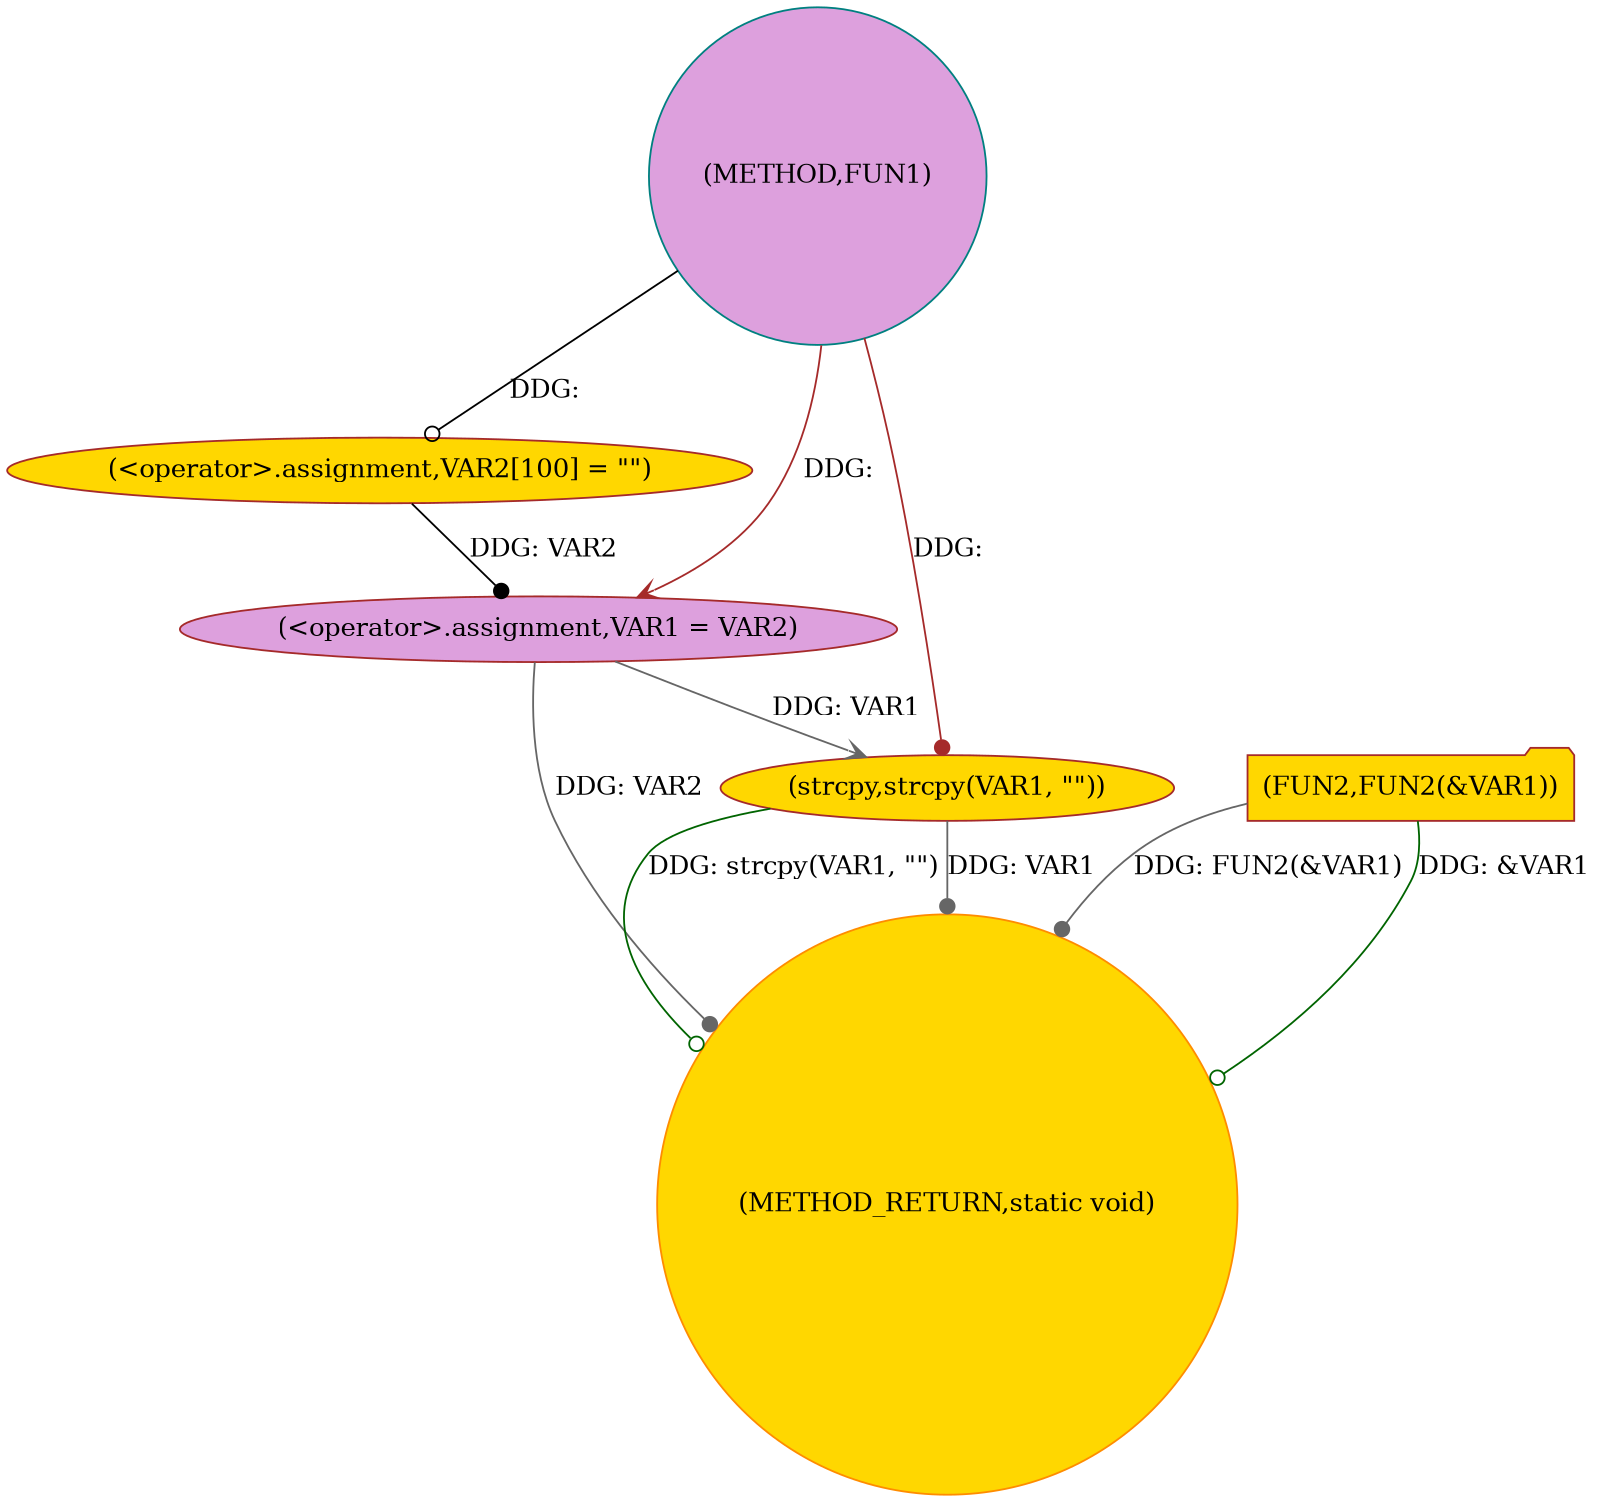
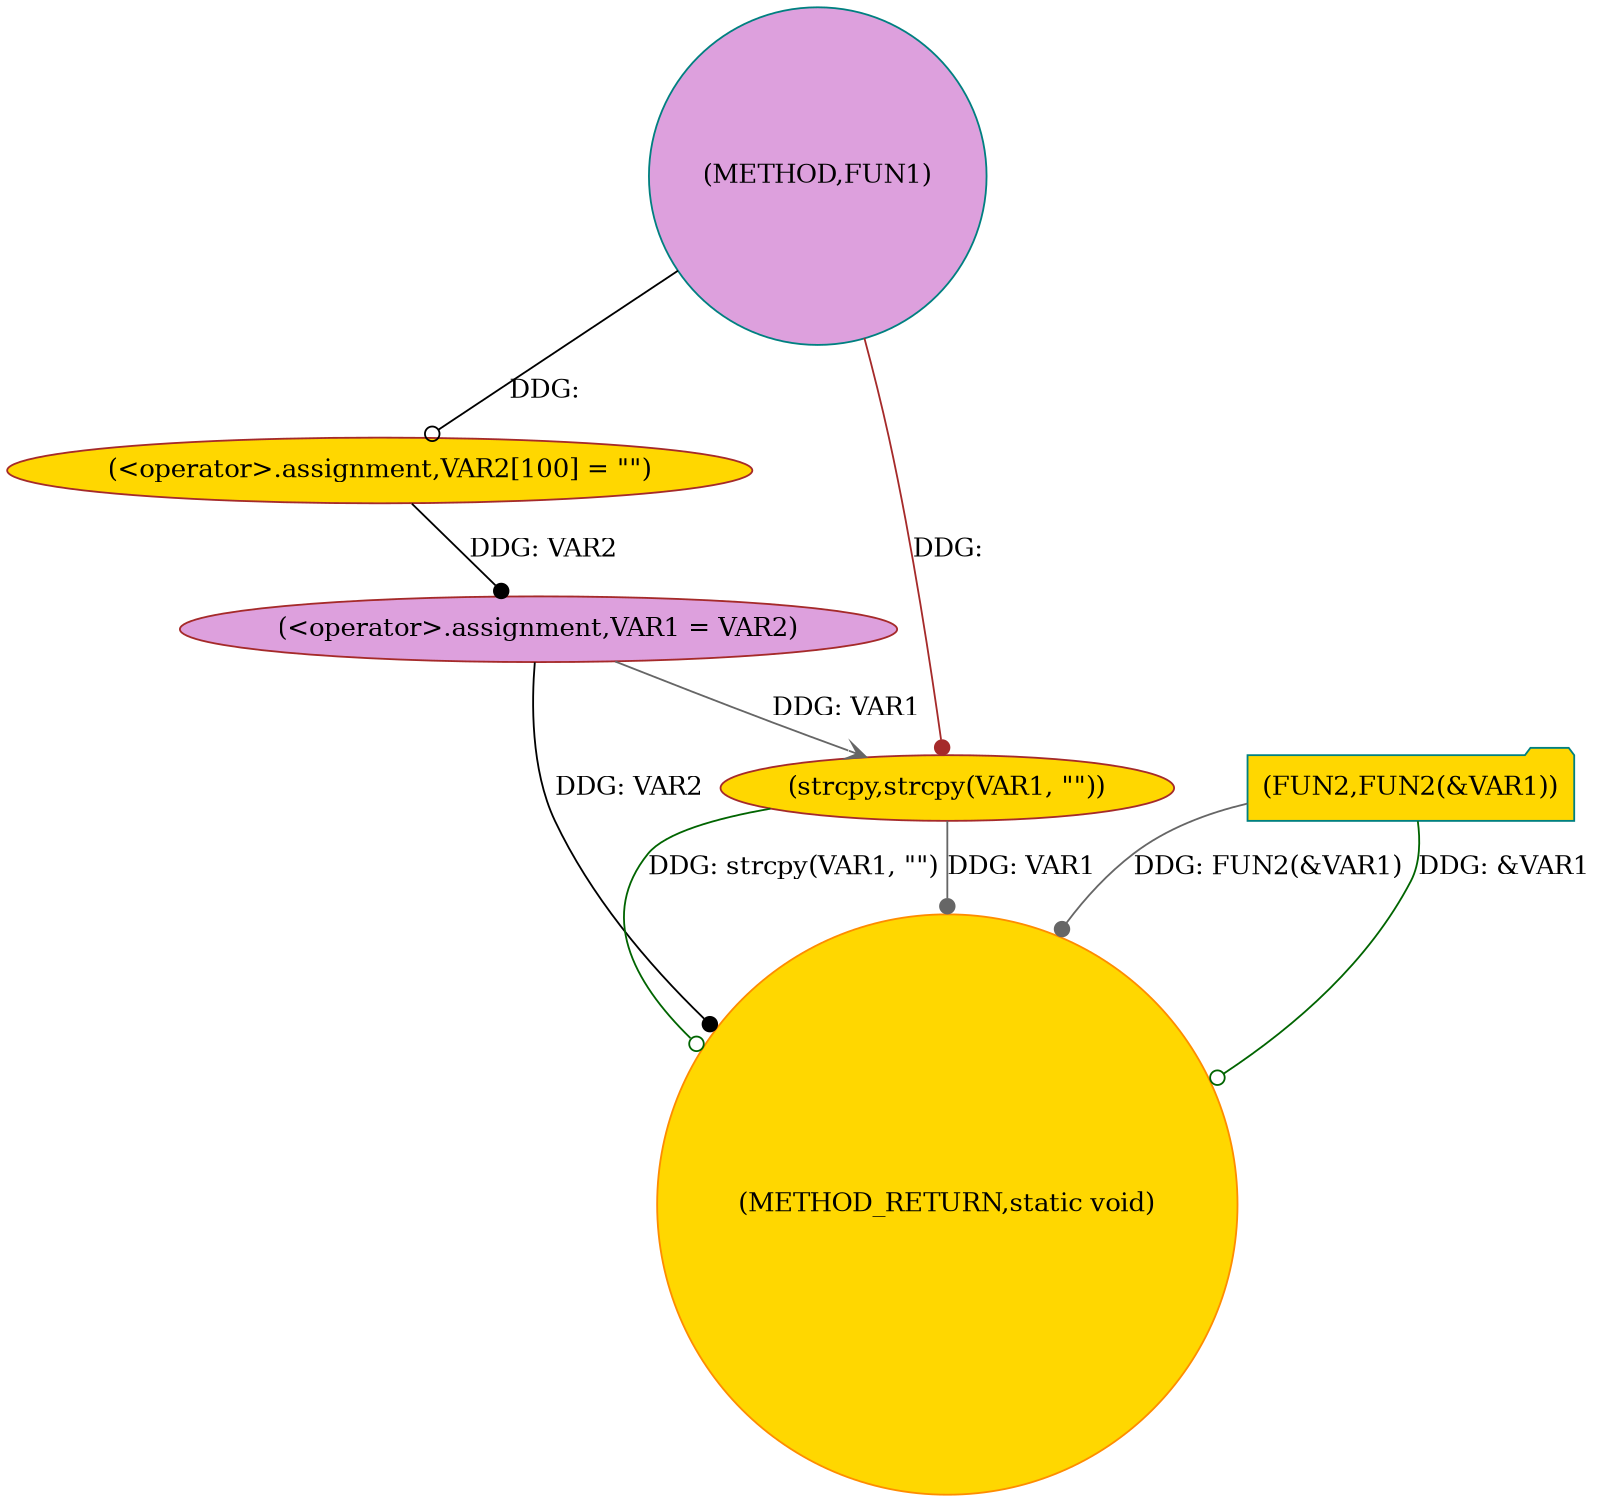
(775, 493) -> none
(1411, 788) -> (1411, 788)
(576, 859) -> (576, 859)
